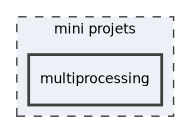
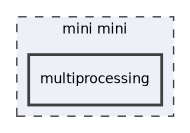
(95, 30) -> (95, 30)
